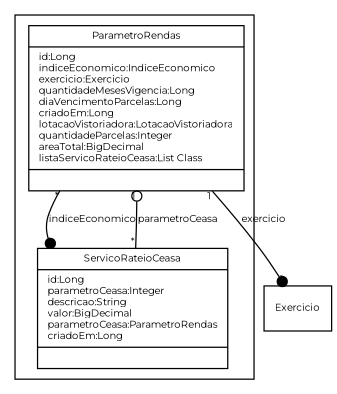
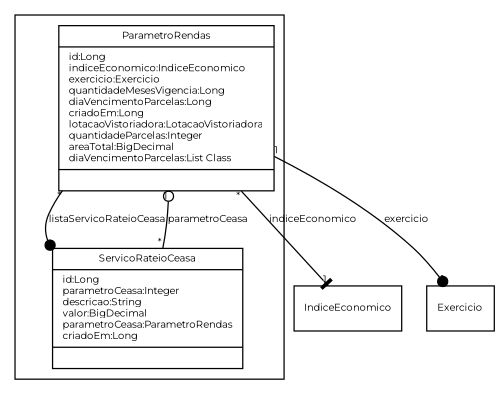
(121, 158) -> (150, 158)
(93, 220) -> (108, 220)
none -> (348, 308)
